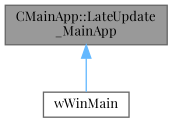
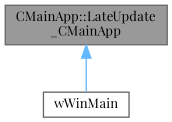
(86, 25) -> (86, 25)
